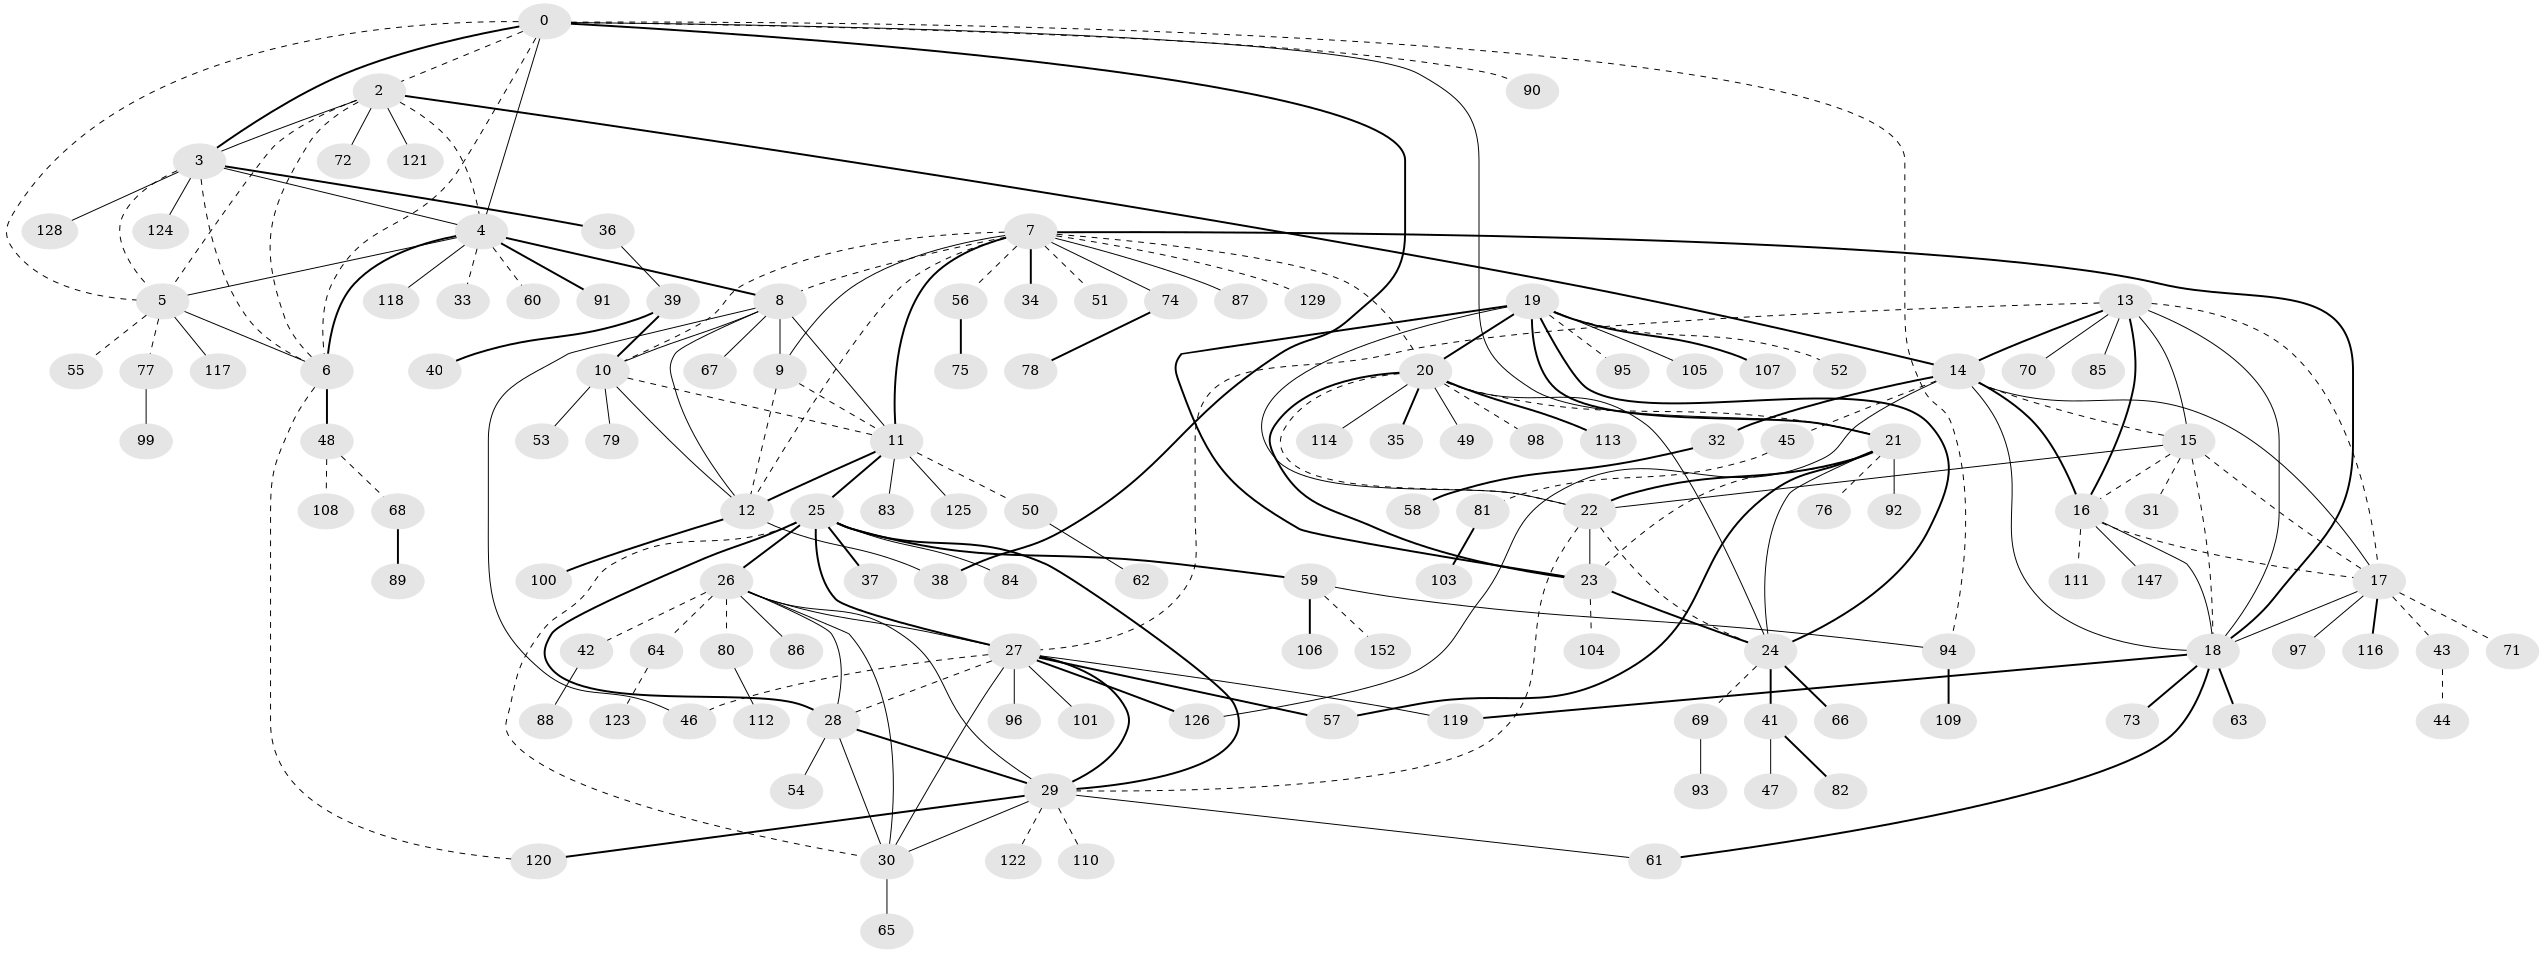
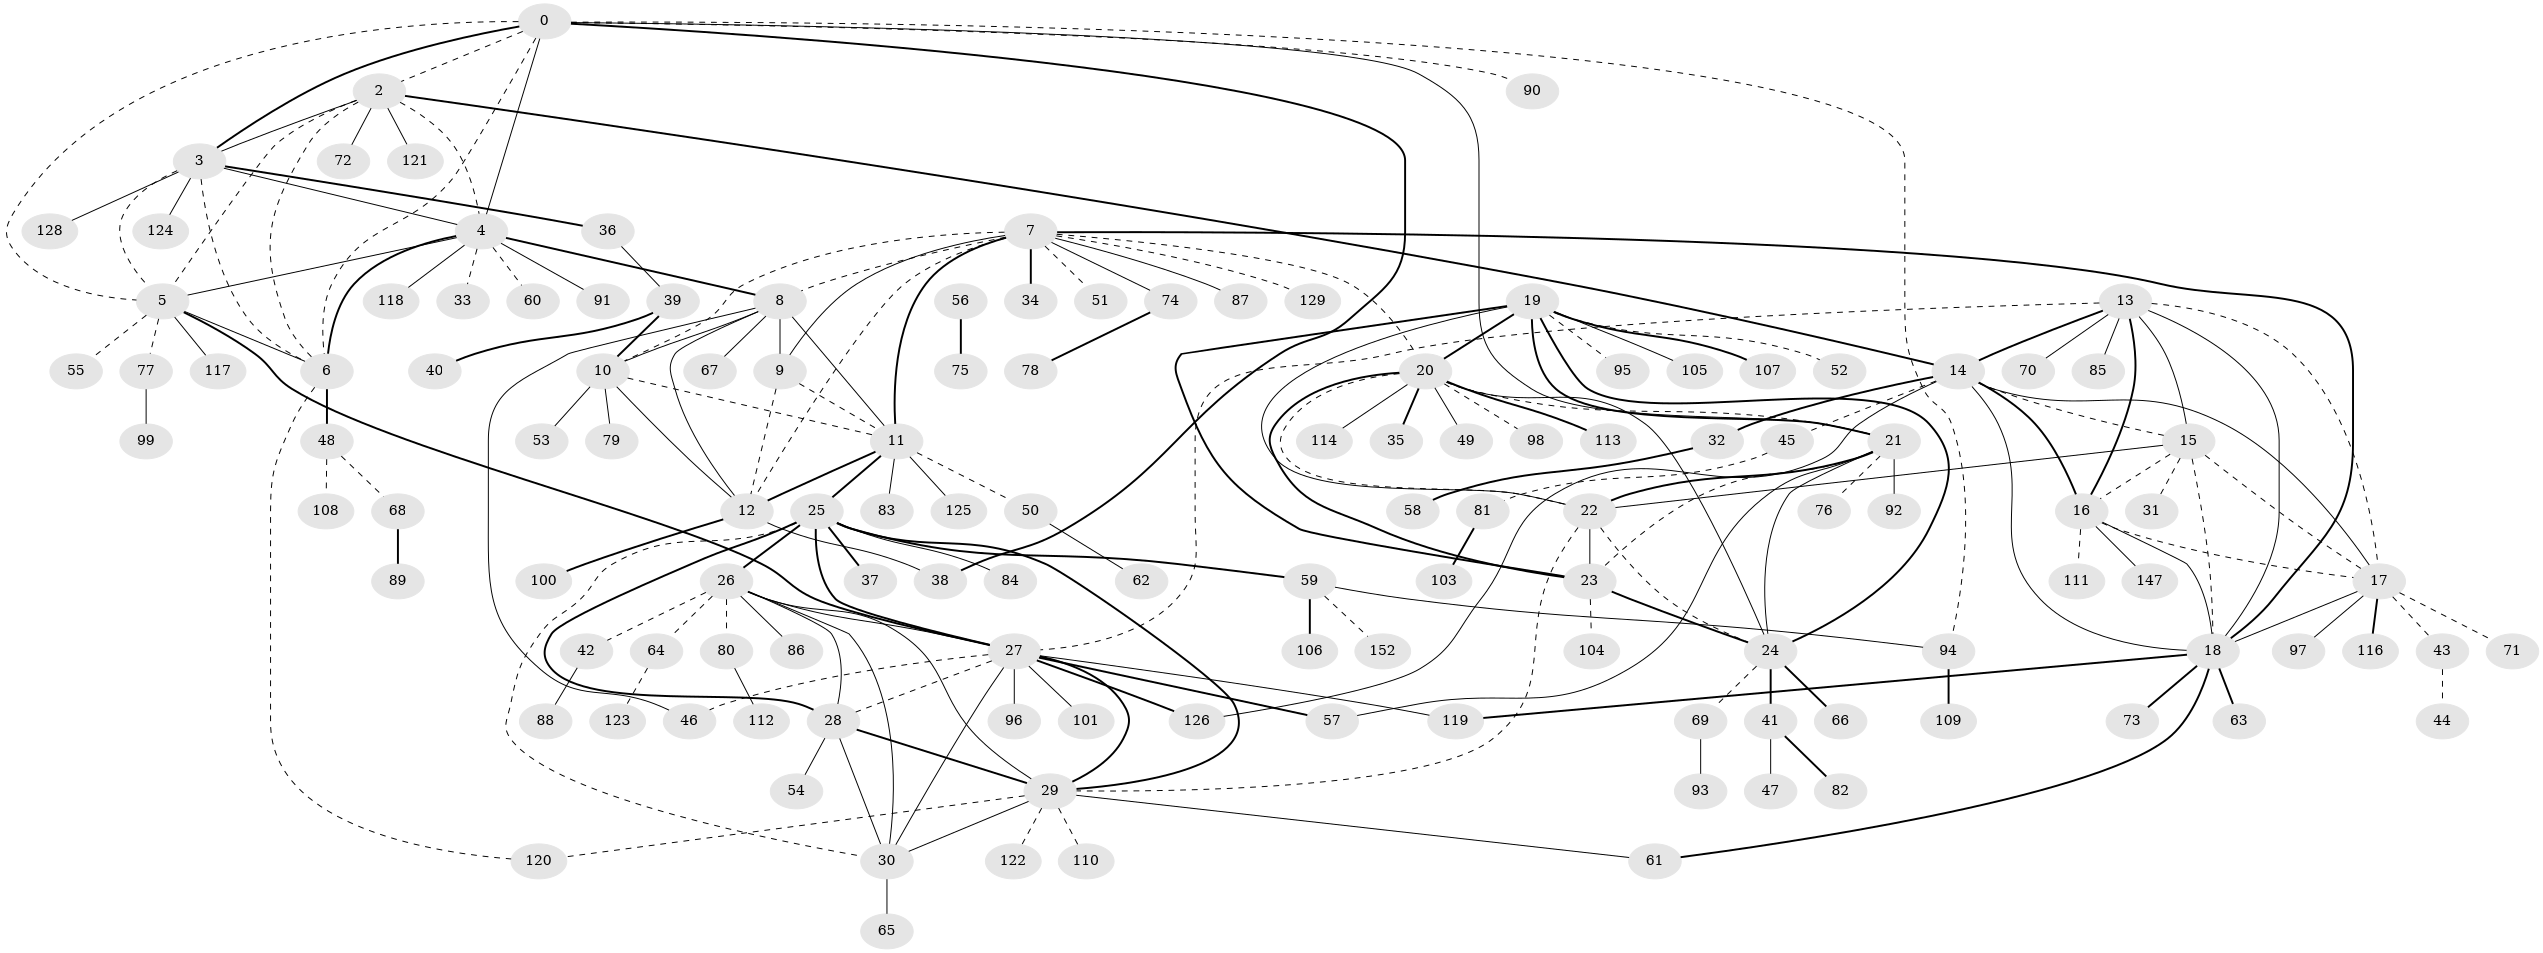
(542, 266) -> (542, 266)
(996, 266) -> none
none -> (578, 497)
(1654, 651) -> (1654, 651)
(795, 826) -> (795, 826)
